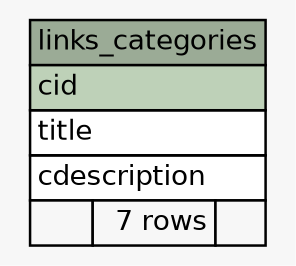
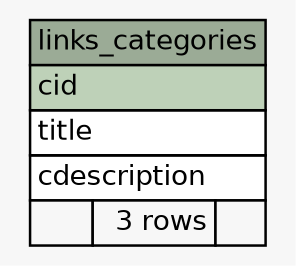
(162, 222) -> (162, 222)
